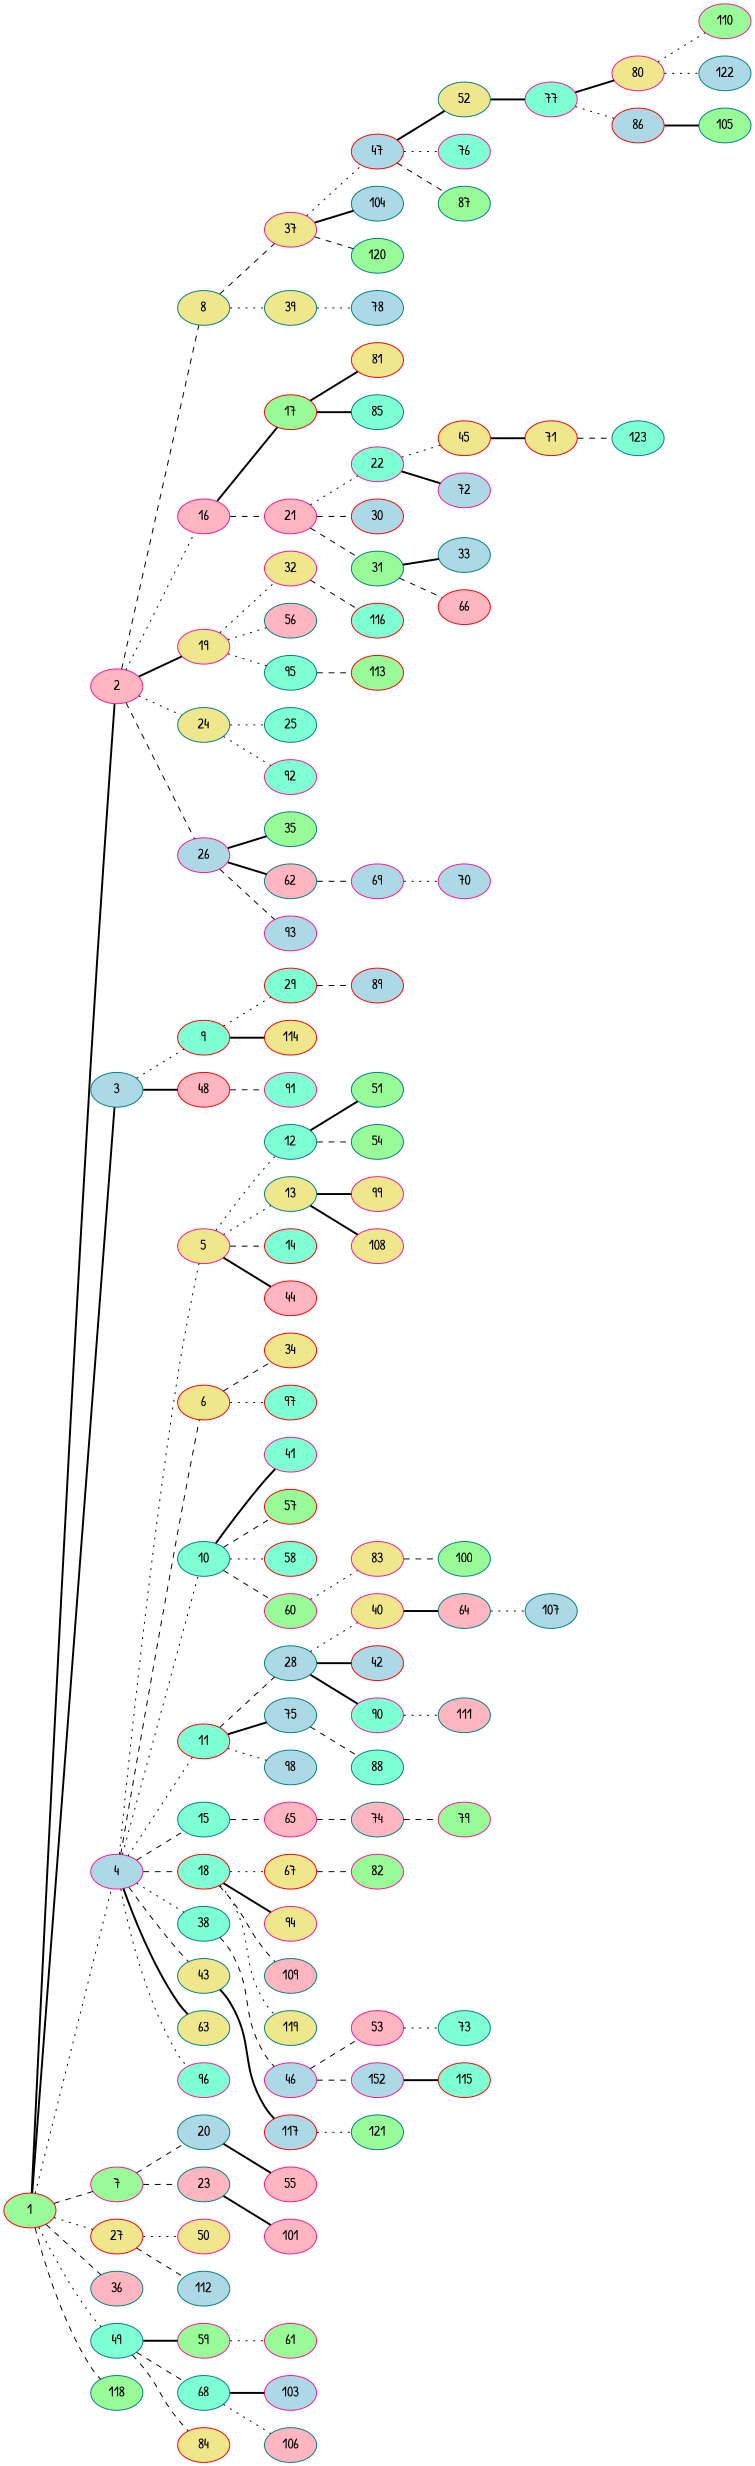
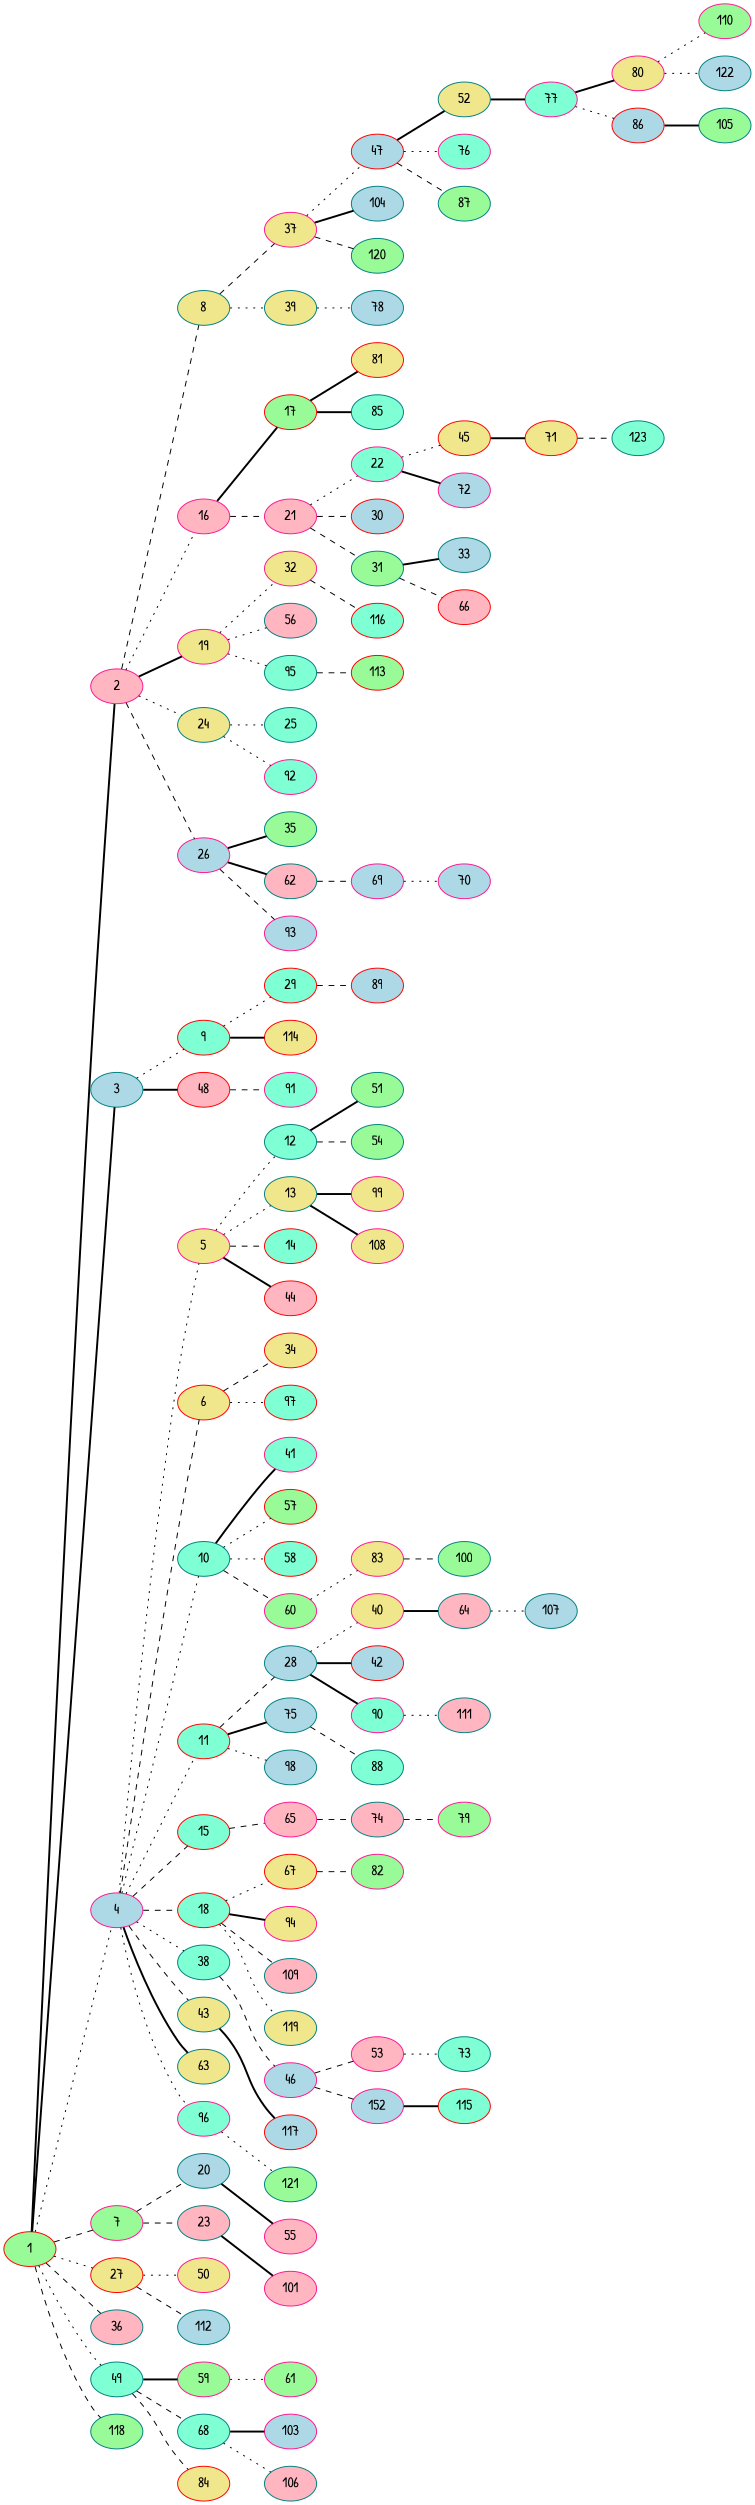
(247, 1533) -> (247, 1533)
(204, 1820) -> (204, 1832)
(334, 2132) -> (247, 2152)
